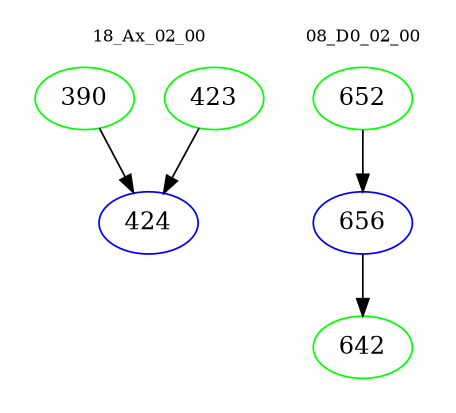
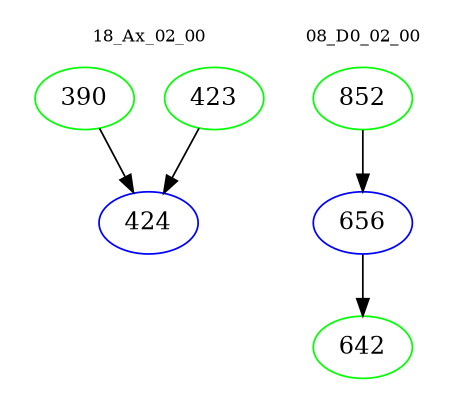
(363, 98) -> (363, 98)
